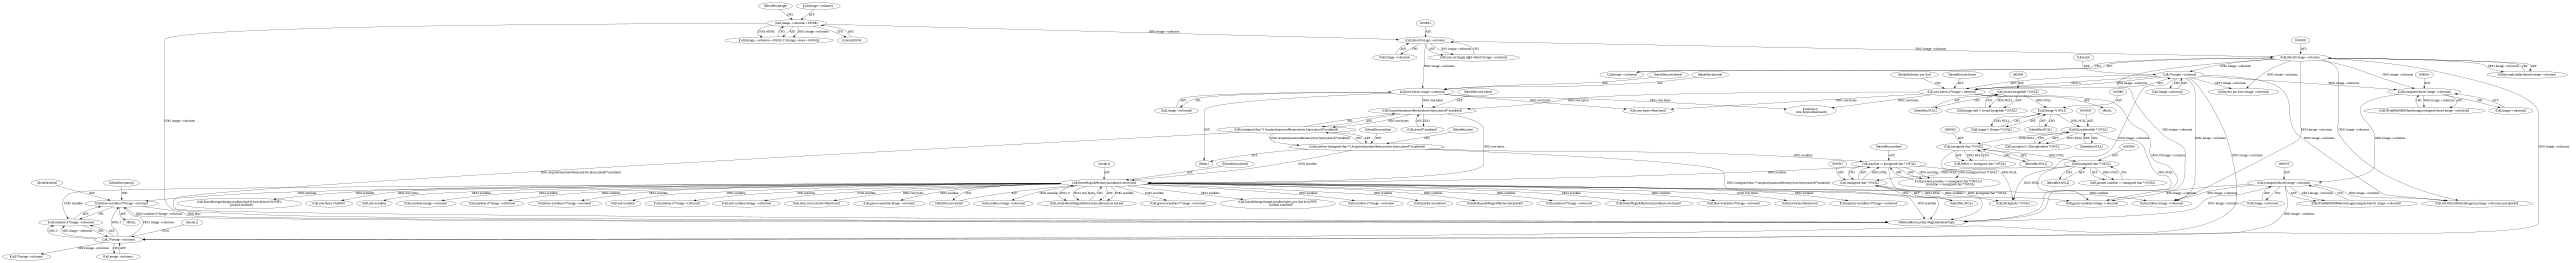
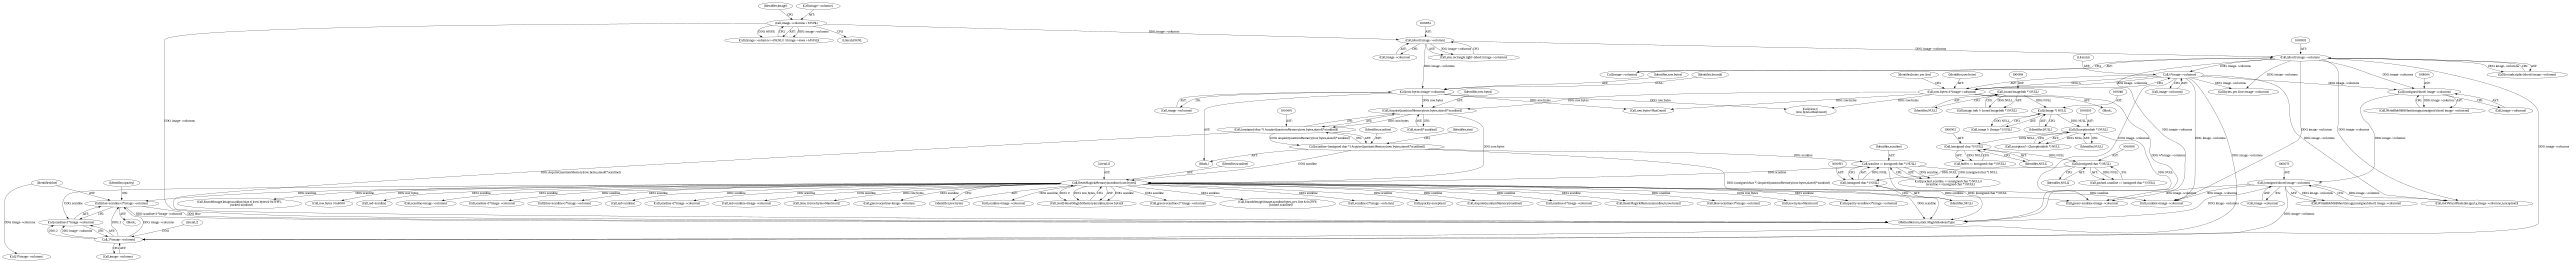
(838, 28) -> none
(1660, 83) -> (1660, 83)
none -> (1286, 111)
(1427, 121) -> (1427, 121)
(1495, 204) -> (1495, 204)
(2013, 204) -> none
(74, 248) -> (4, 212)
